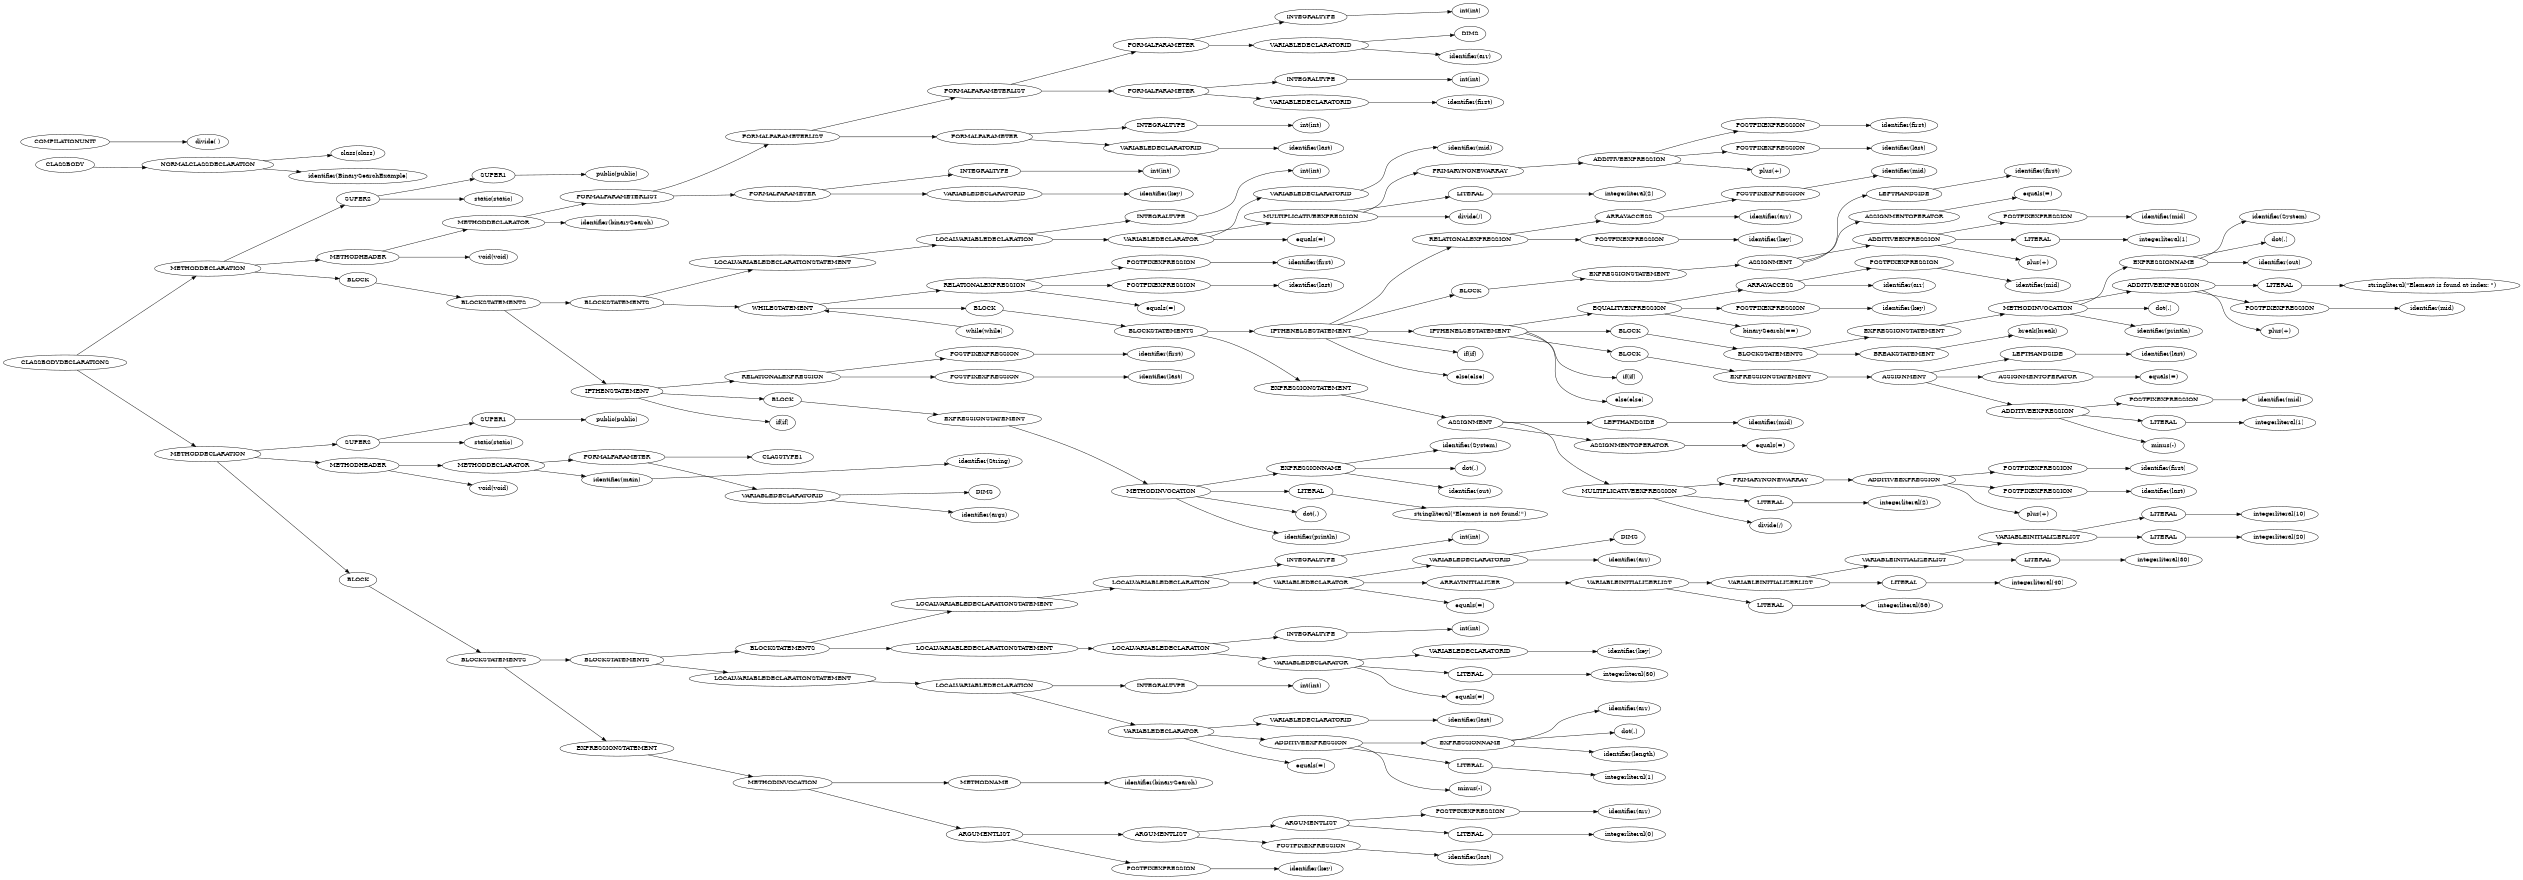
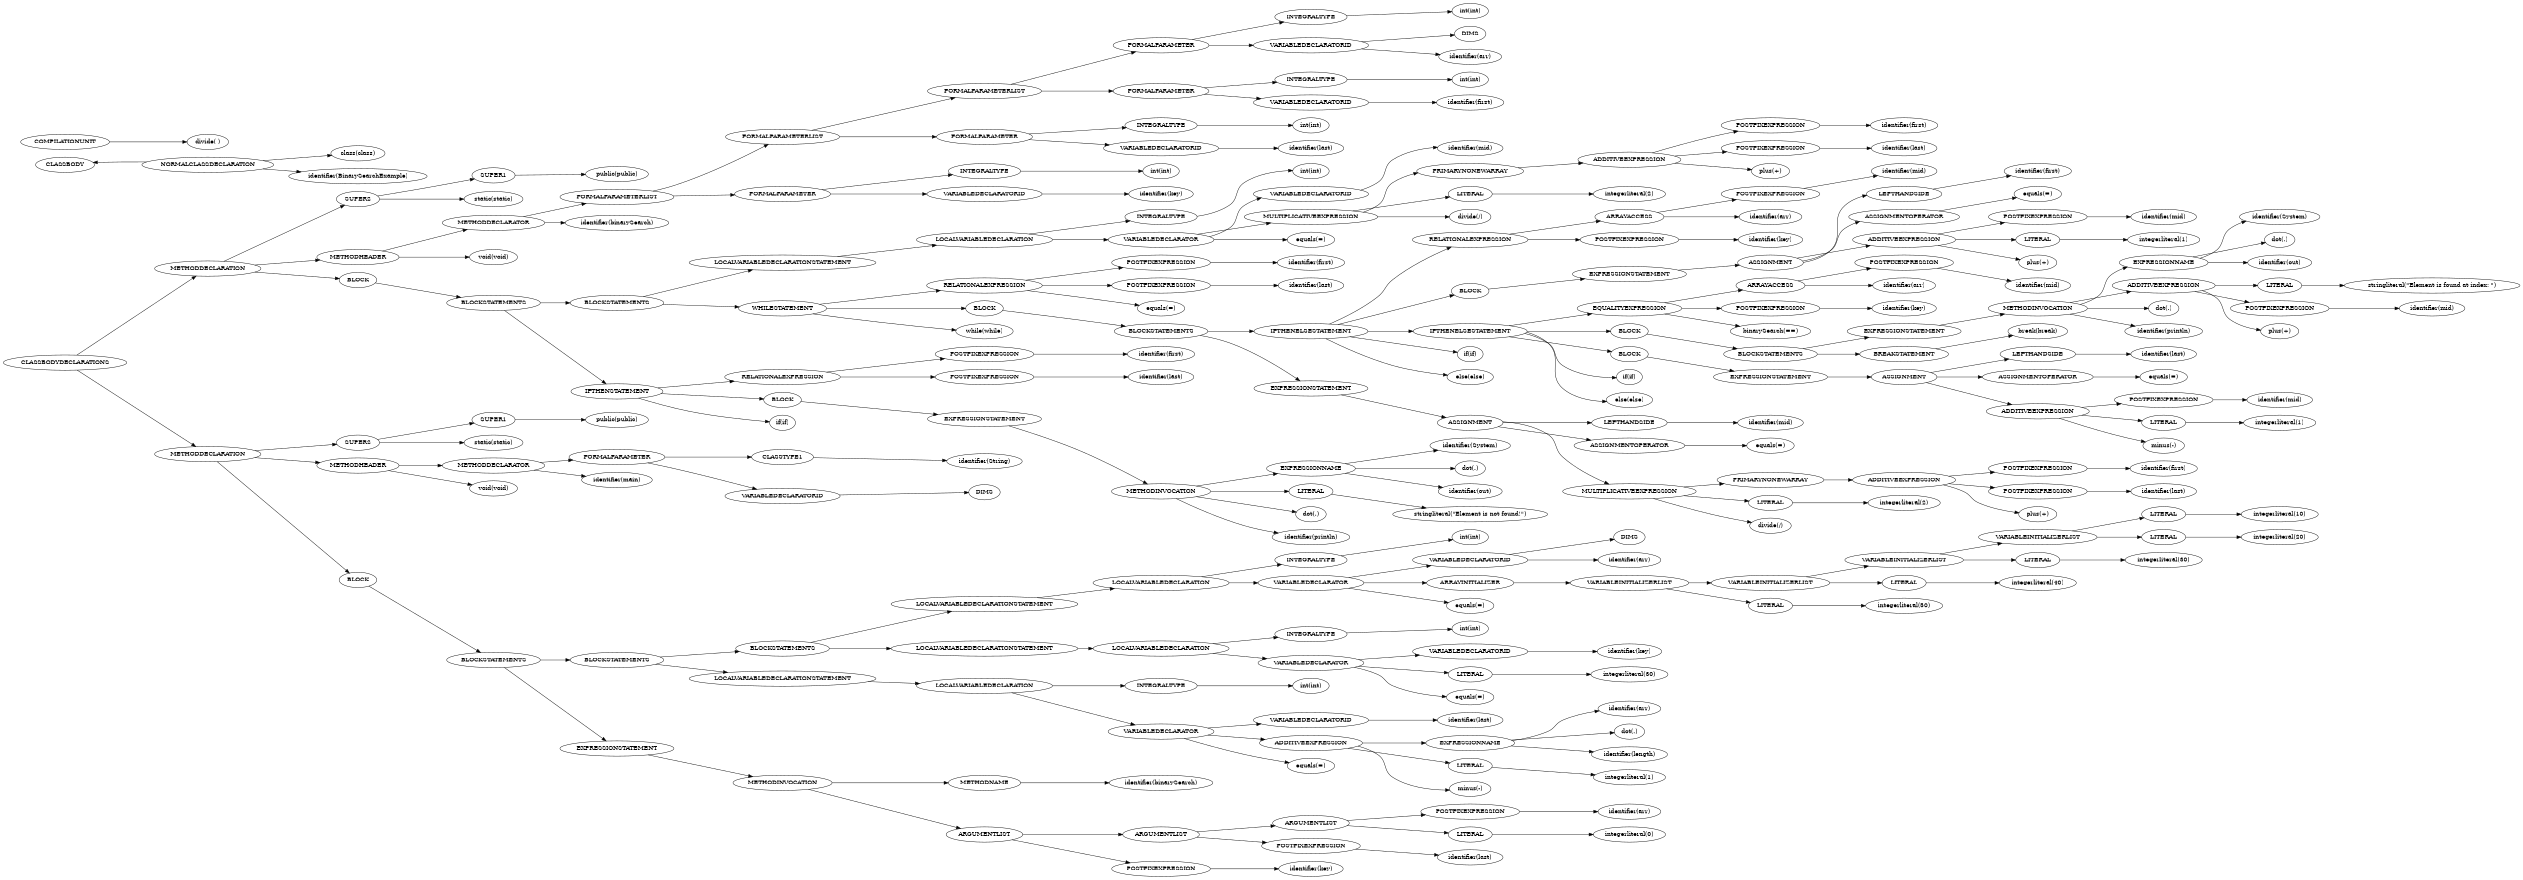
(118, 168) -> (122, 162)
(895, 318) -> (882, 323)
(798, 472) -> (878, 459)
(984, 515) -> none
(1904, 606) -> (1904, 606)
